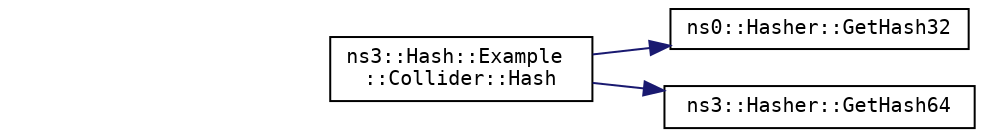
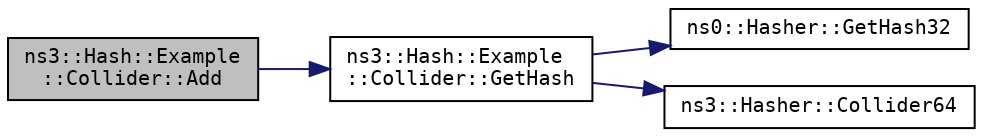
none -> (133, 69)
(461, 69) -> (461, 69)
(820, 107) -> (820, 107)
